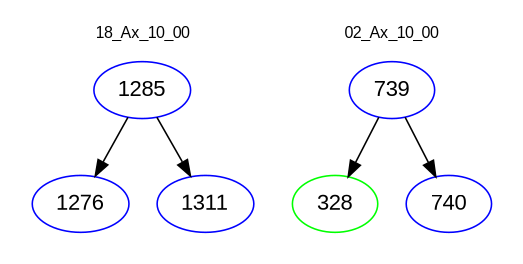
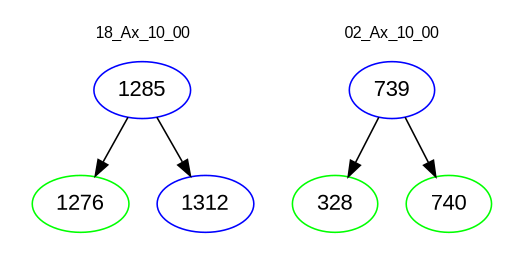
(81, 204) -> (81, 204)
(205, 204) -> (205, 204)
(449, 204) -> (449, 204)
